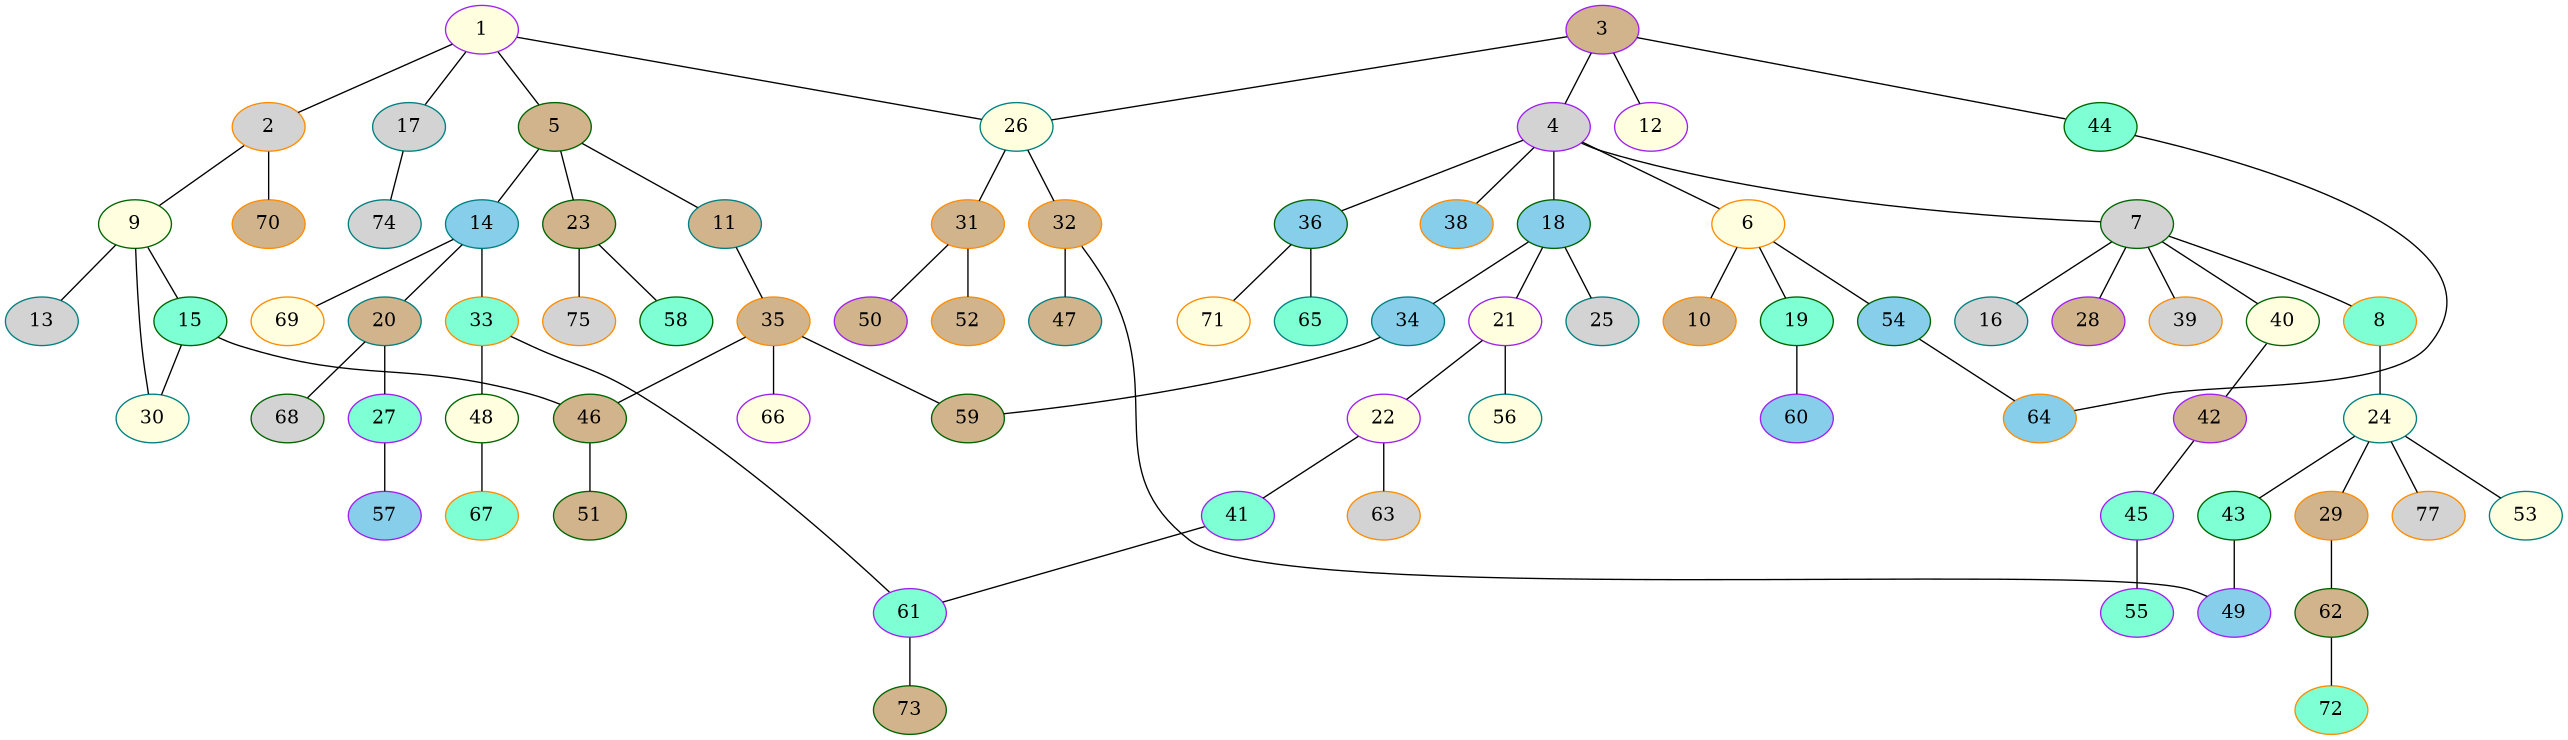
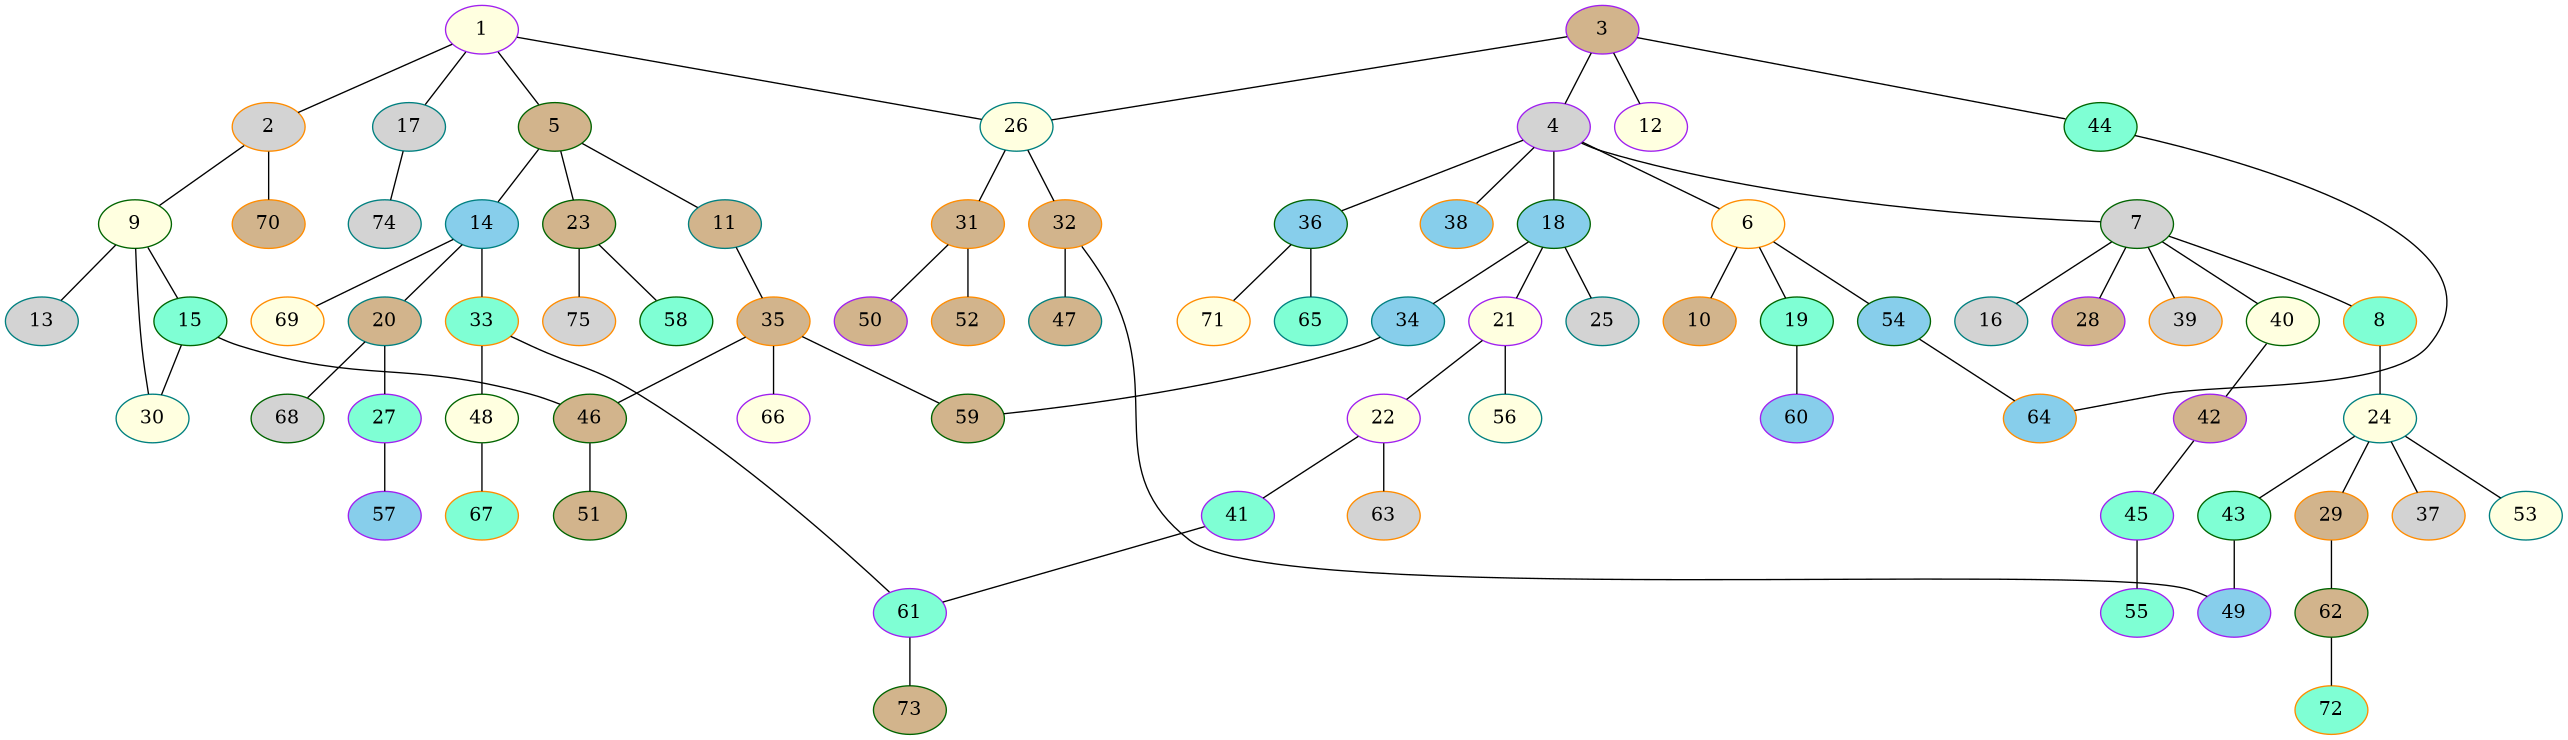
(2429, 516) -> (2429, 516)
